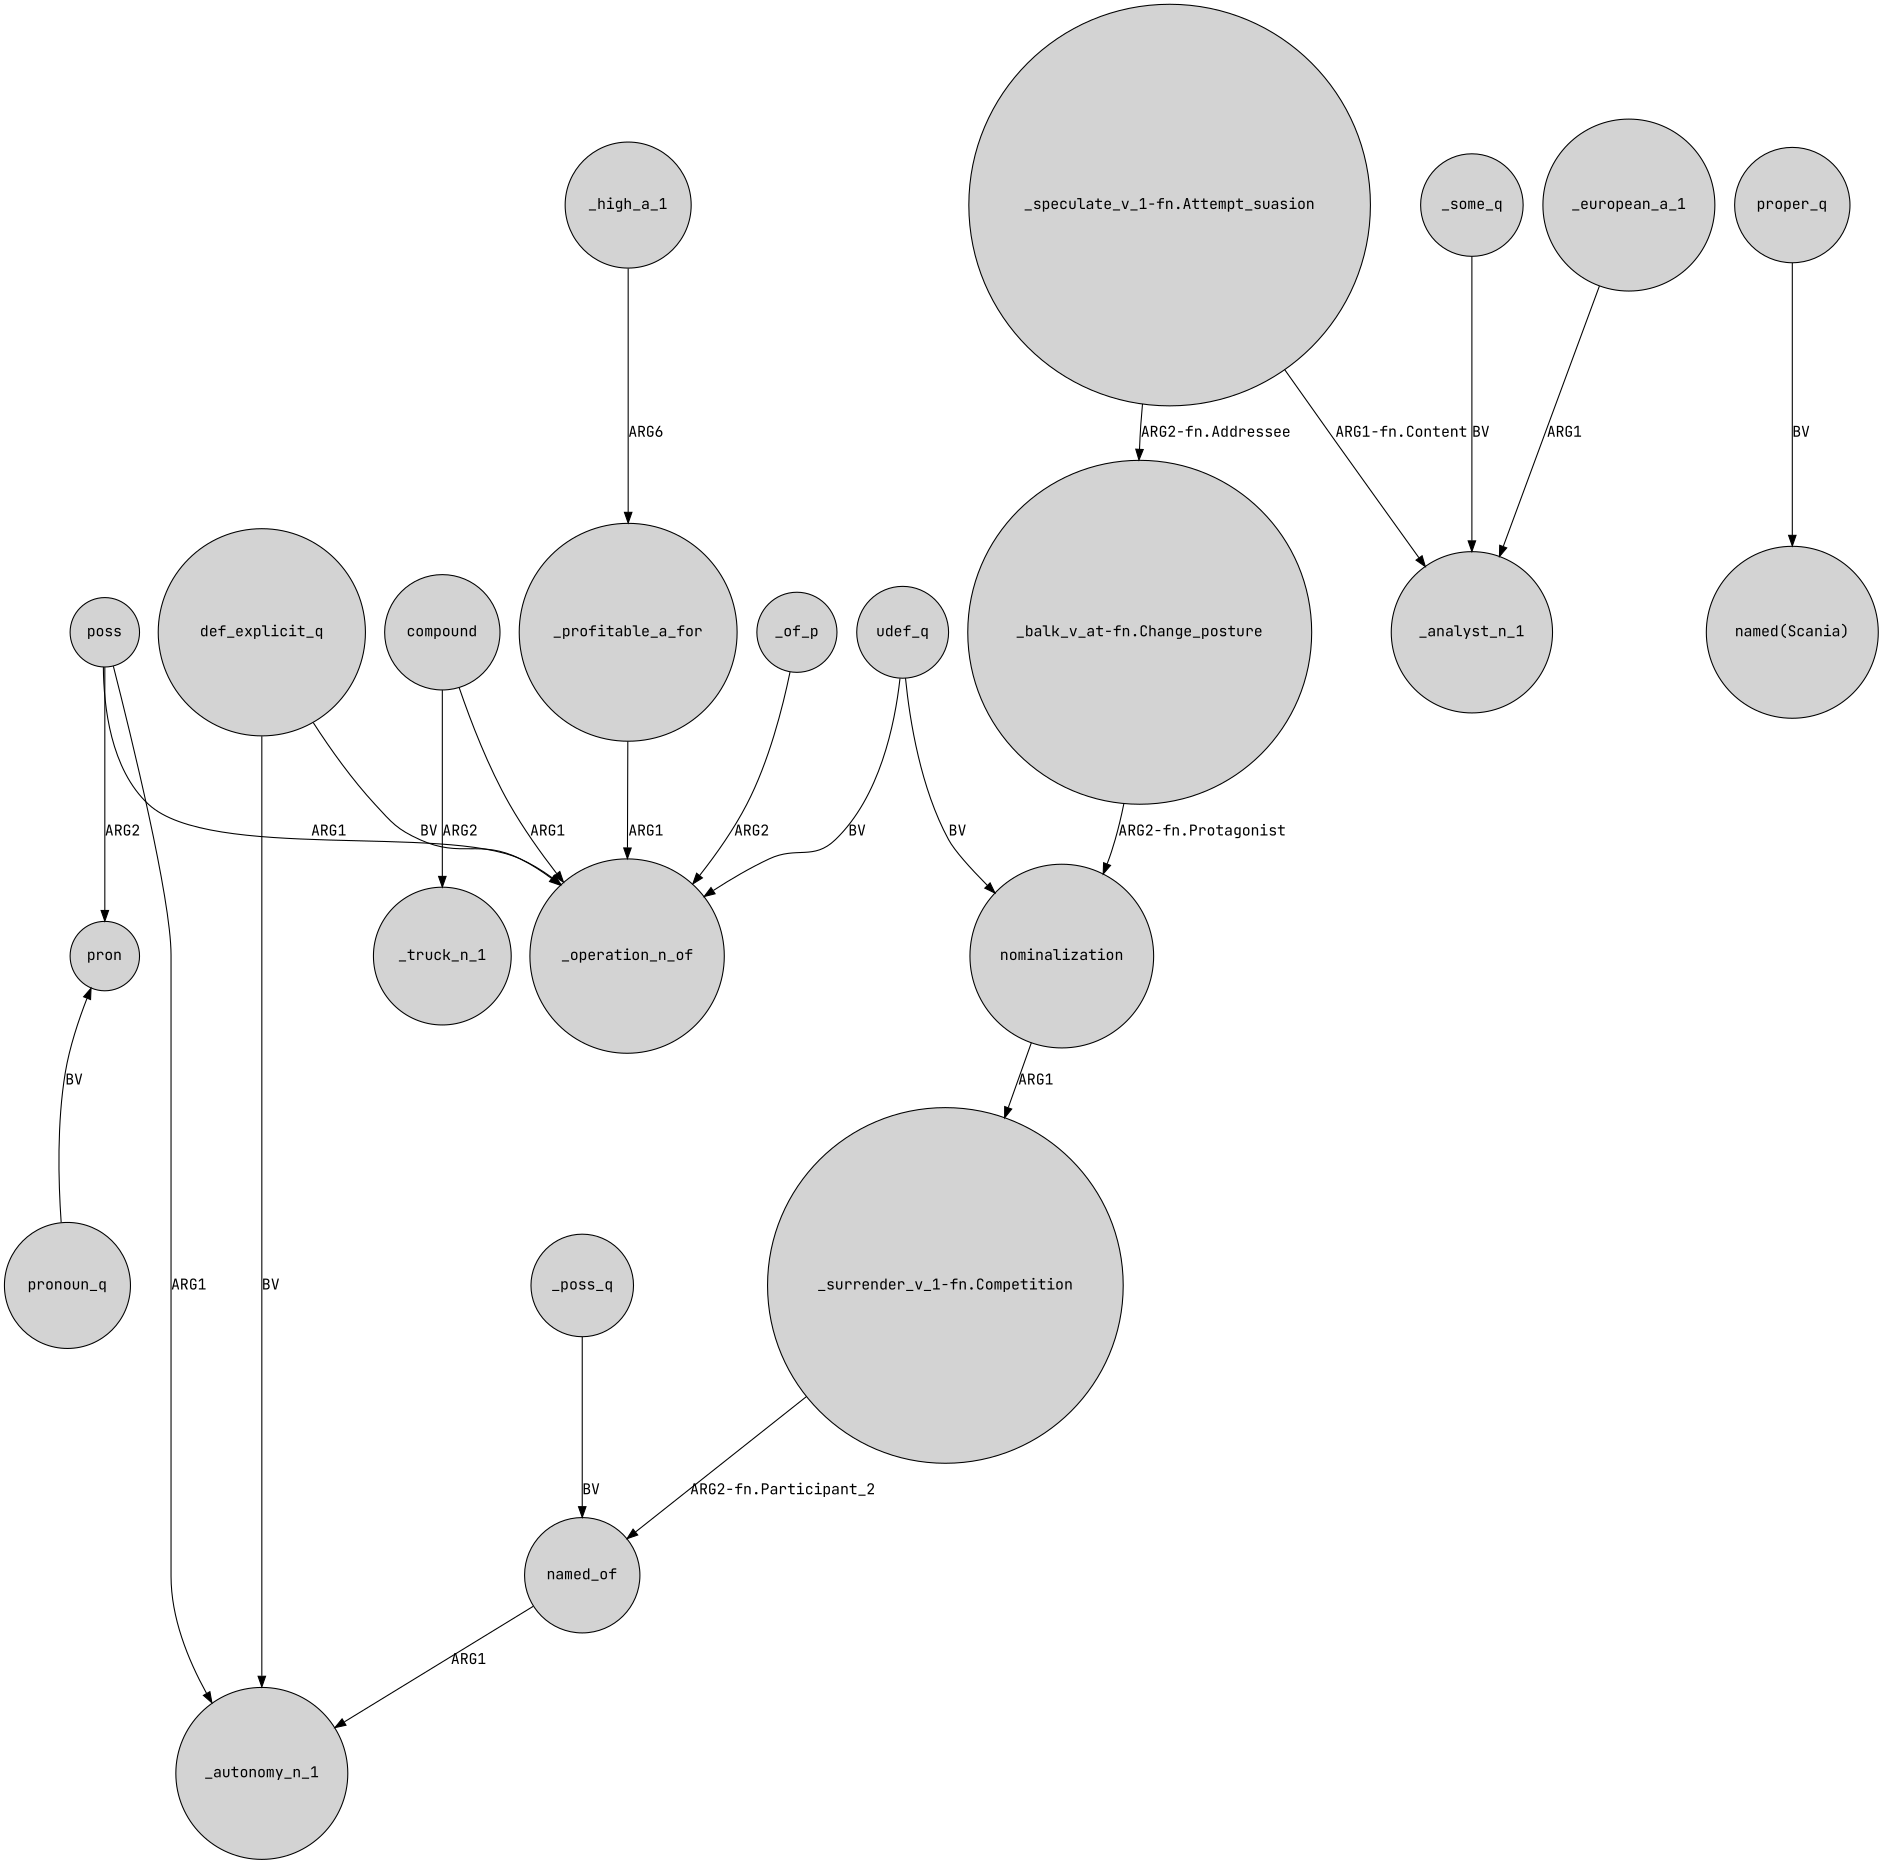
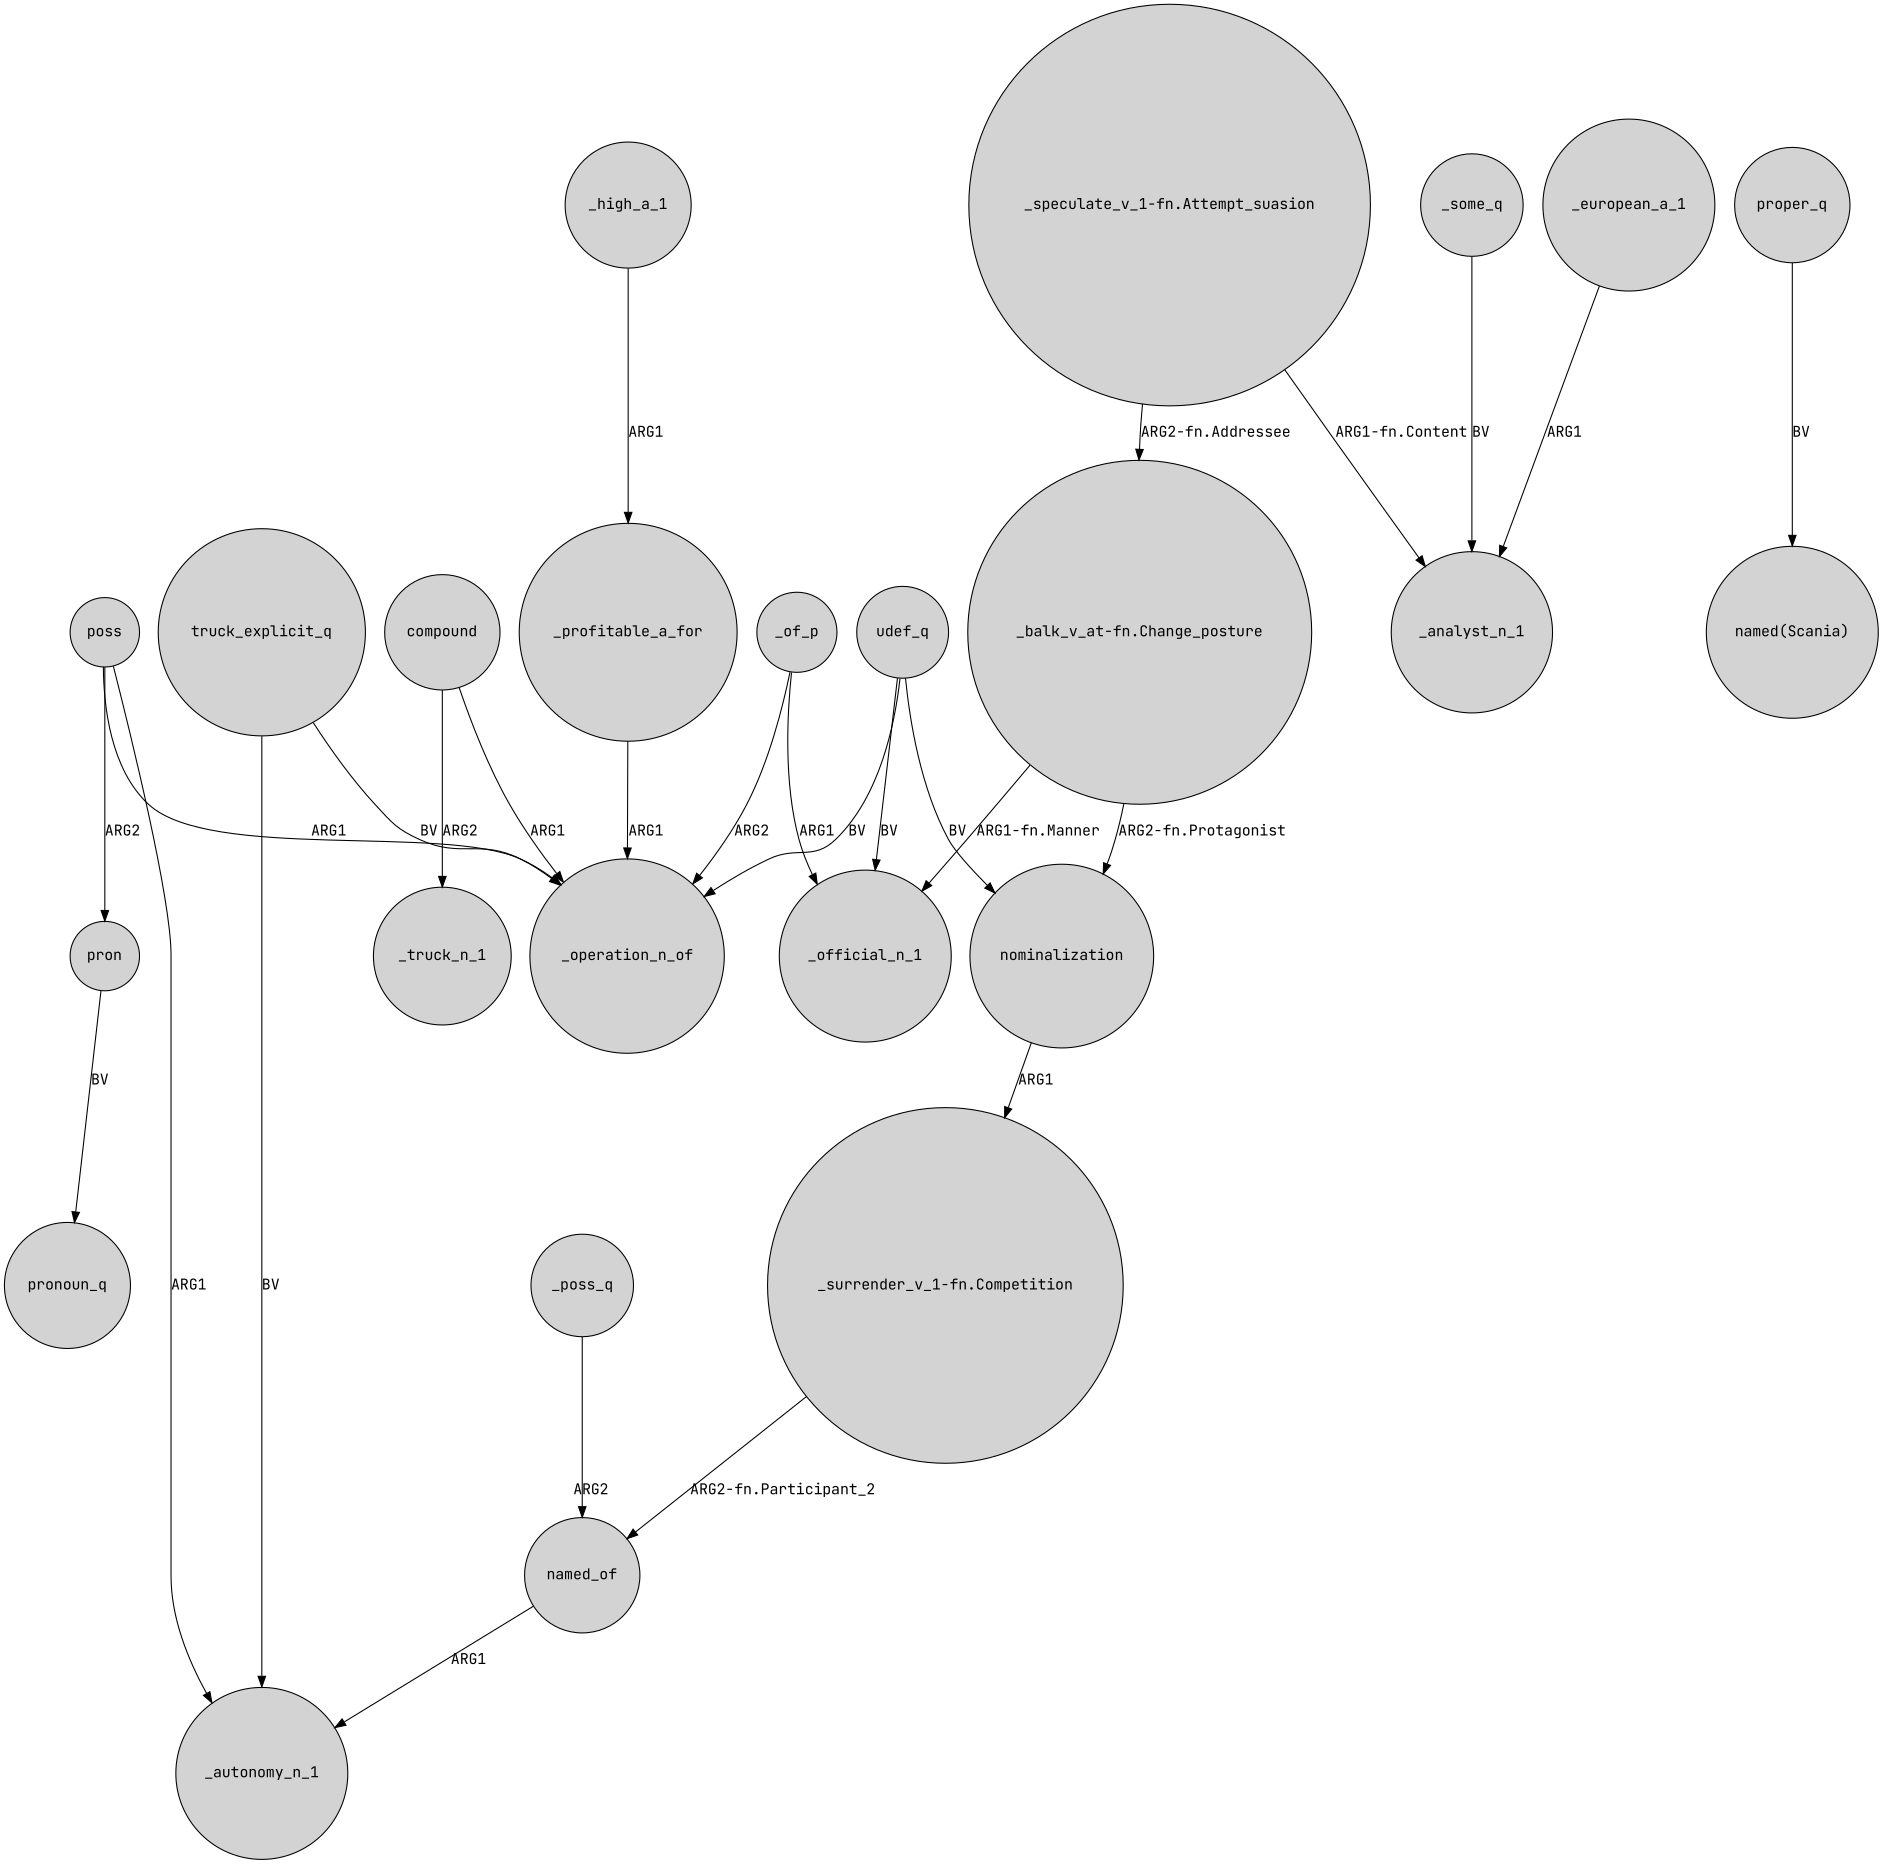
(646, 433) -> (646, 433)
(262, 632) -> (262, 632)
none -> (865, 956)
(61, 1109) -> (88, 1101)
(591, 1490) -> (591, 1490)
